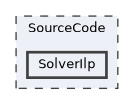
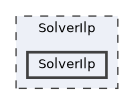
(67, 29) -> (67, 29)
